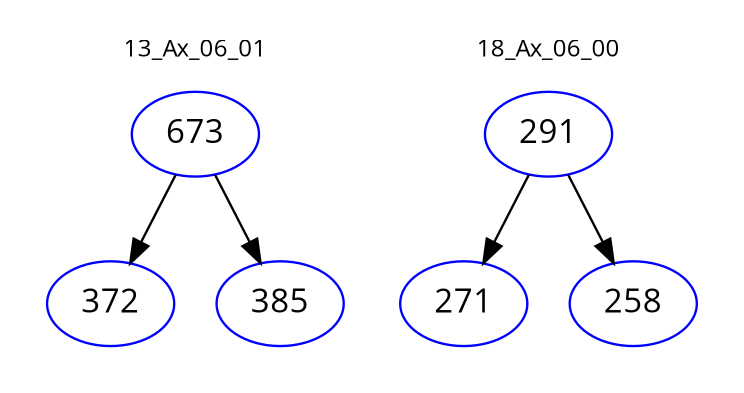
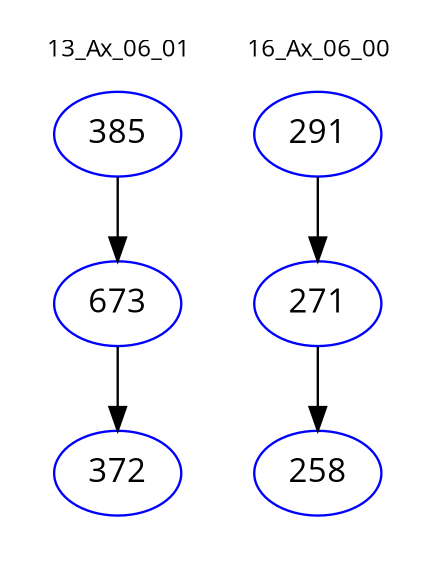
(549, 51) -> (319, 51)
(232, 208) -> (118, 207)
(585, 208) -> (318, 377)
